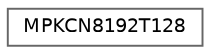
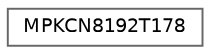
(105, 27) -> (105, 27)
